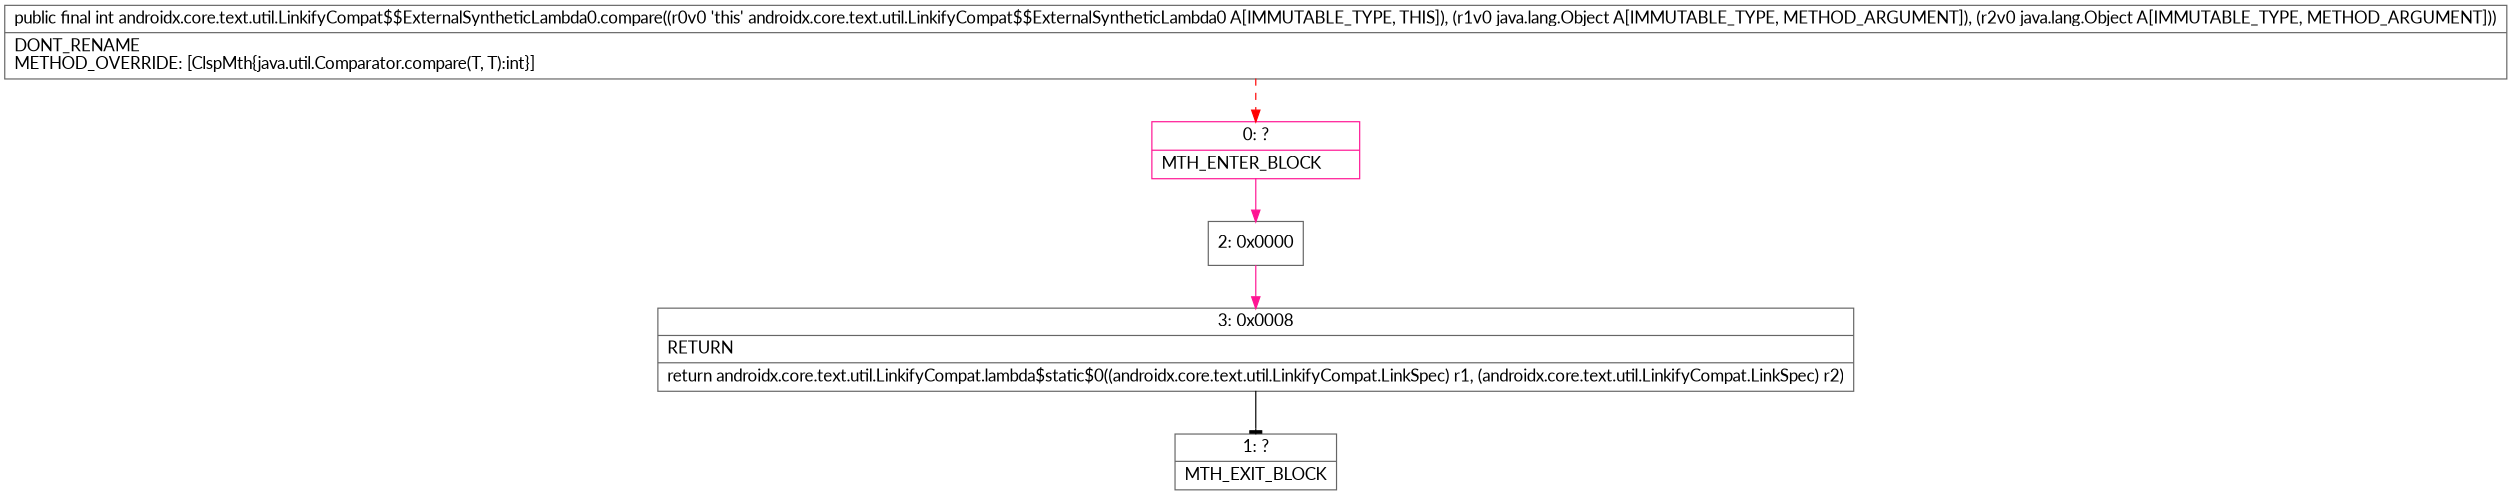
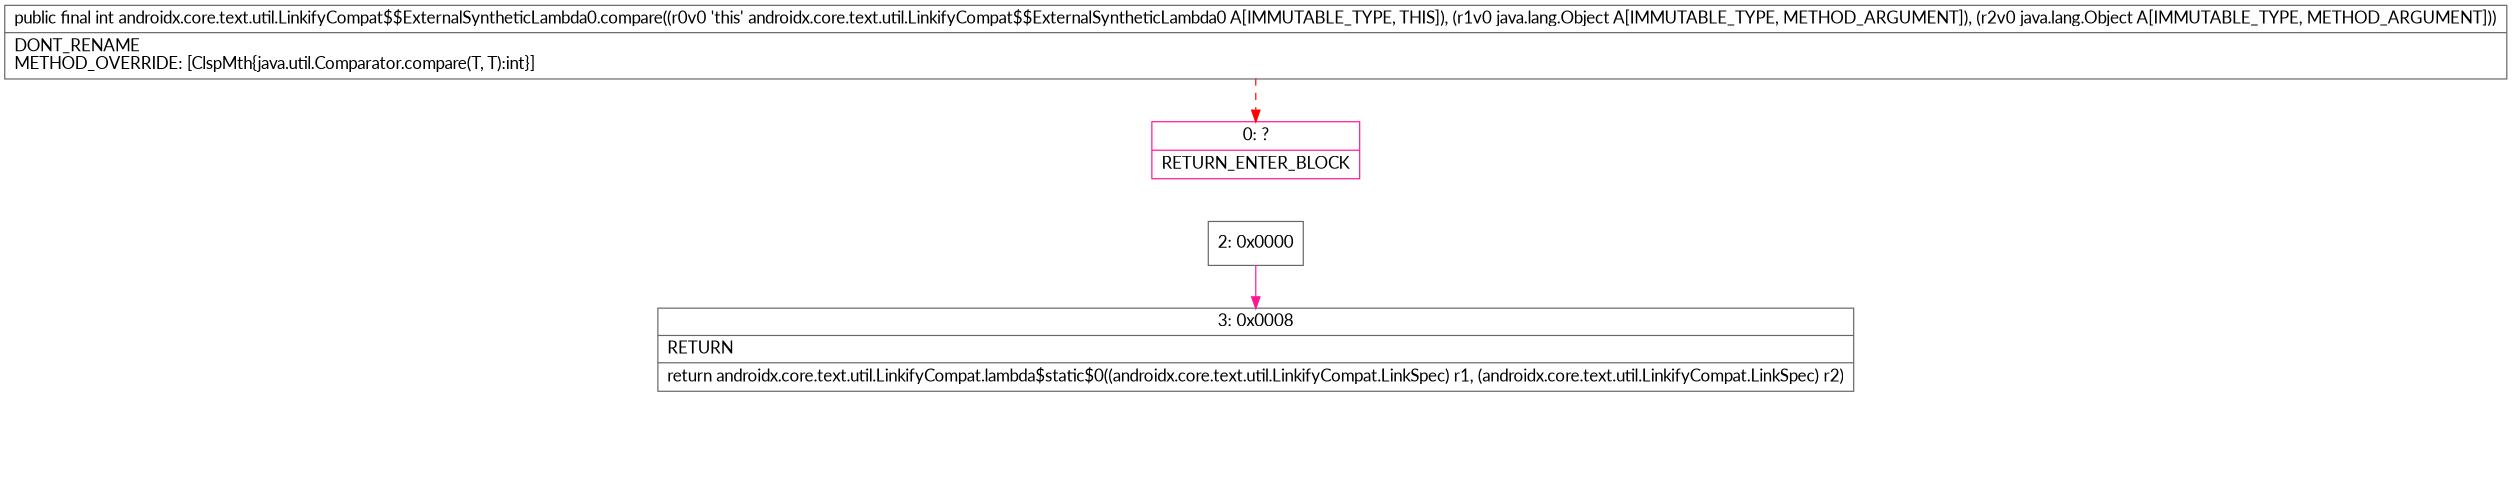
(1242, 164) -> (1256, 164)
(1256, 194) -> none
(1256, 462) -> none
